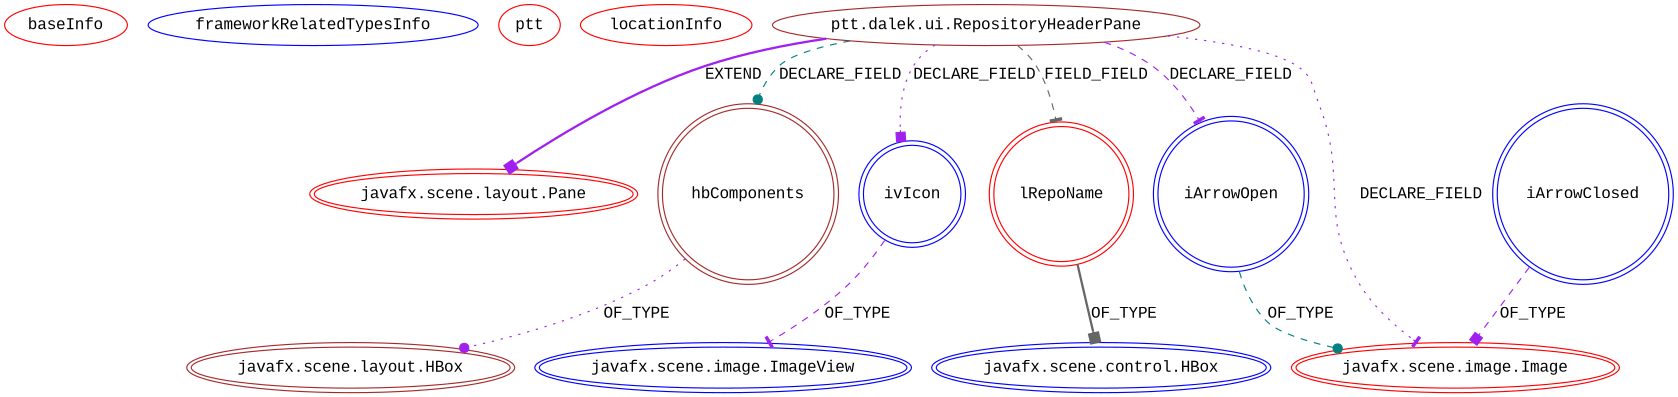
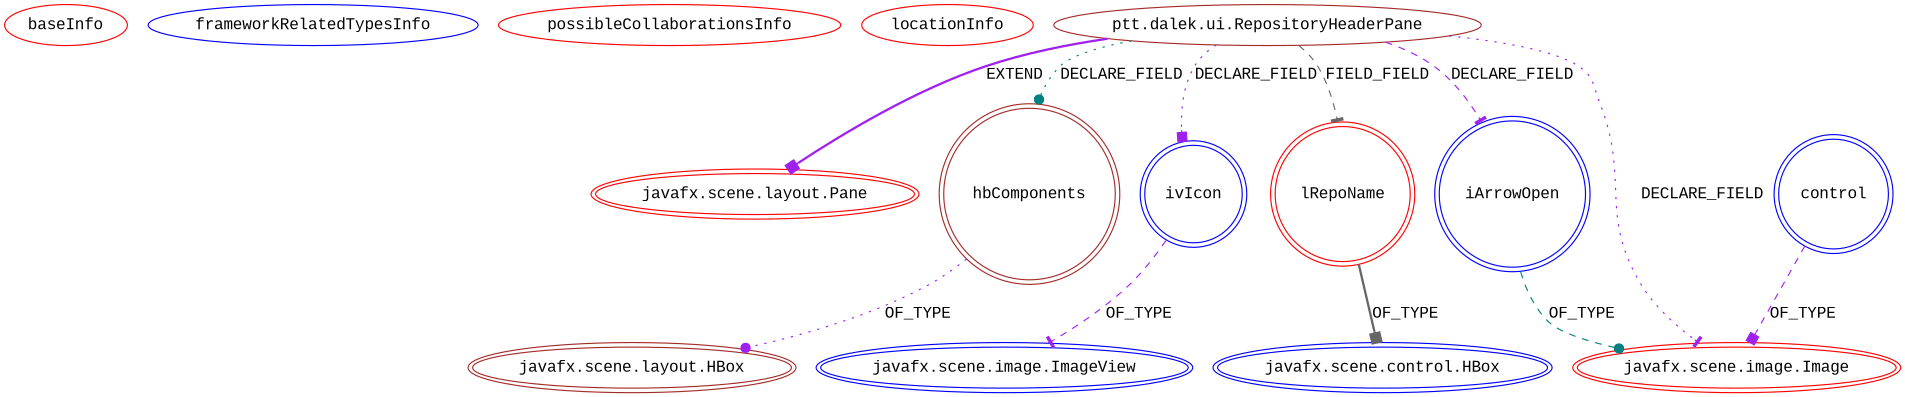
(530, 25) -> (670, 25)
(797, 56) -> (1078, 56)
(1583, 194) -> (1833, 194)
